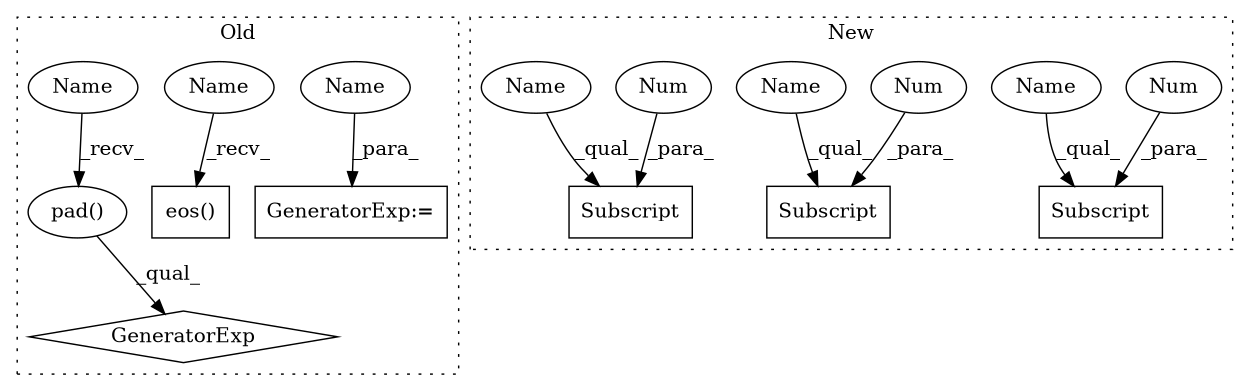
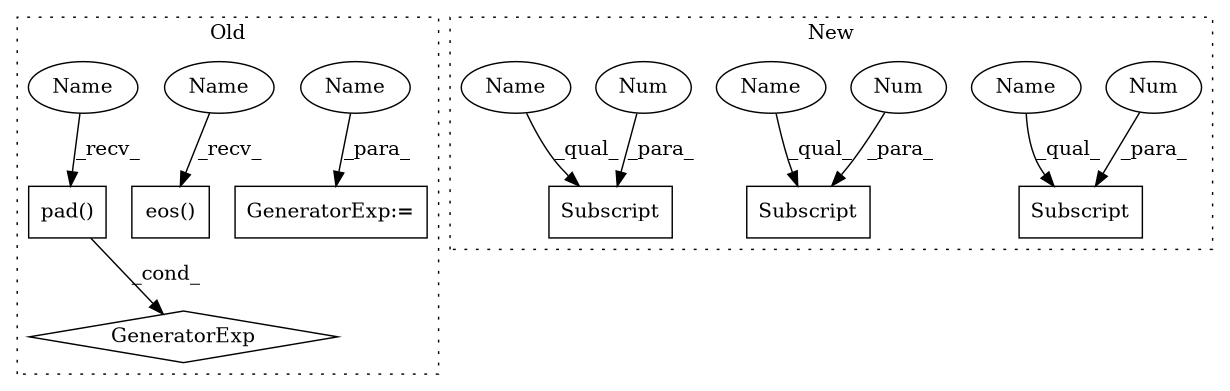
(77, 212) -> (67, 212)
(168, 274) -> (166, 274)
